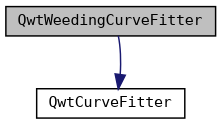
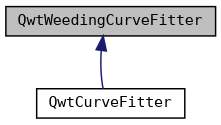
(120, 55) -> (101, 70)
